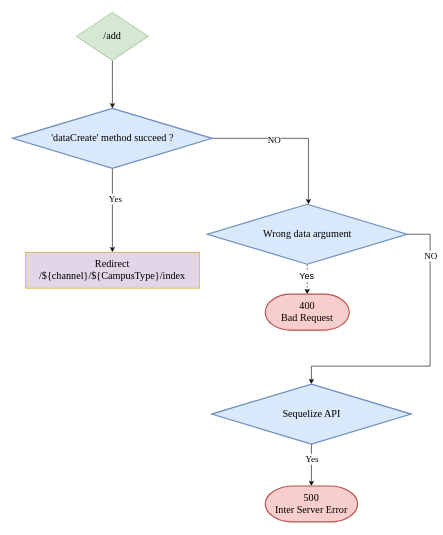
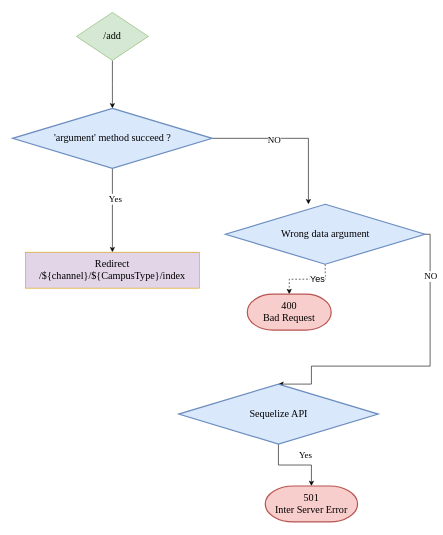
(113, 138) -> (113, 138)
(308, 234) -> (326, 234)
(308, 312) -> (290, 312)
(312, 414) -> (279, 414)
(312, 504) -> (312, 504)
